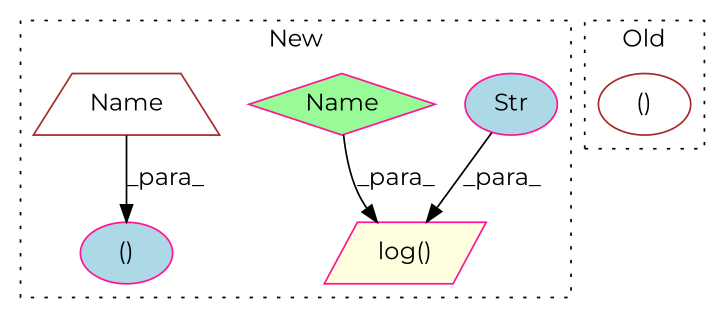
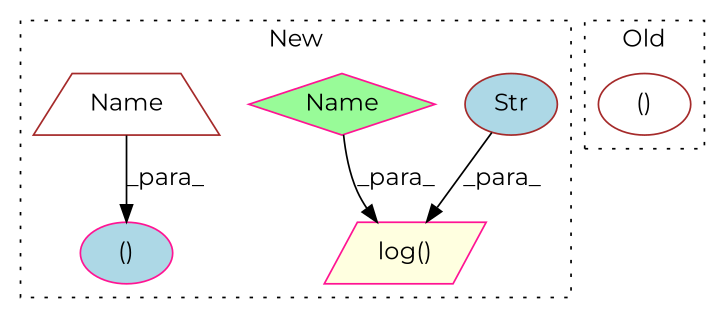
(511, 104) -> (511, 104)
